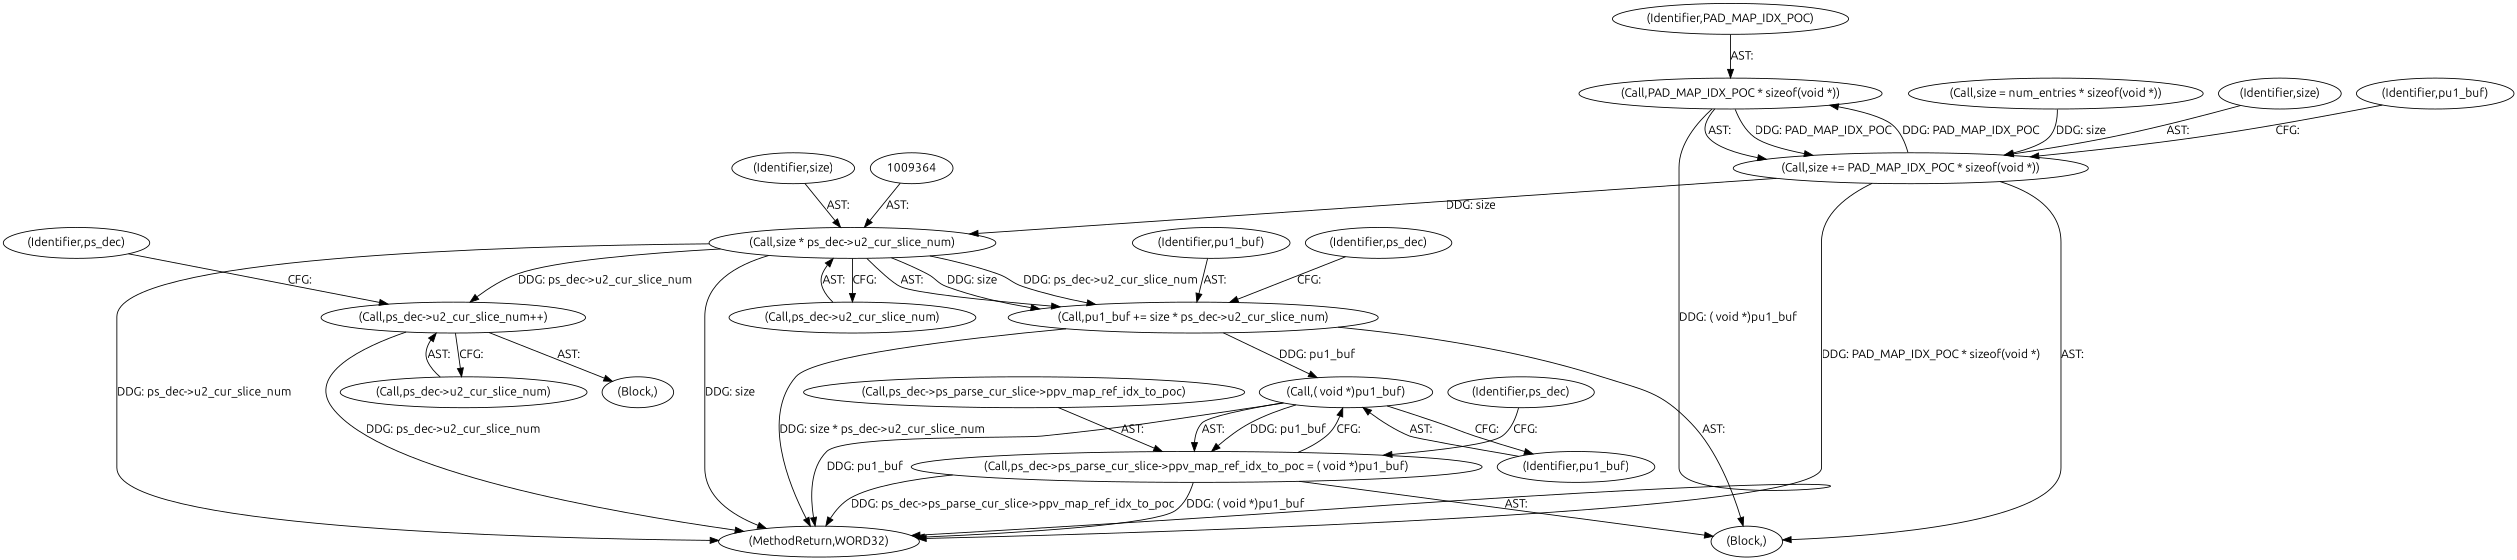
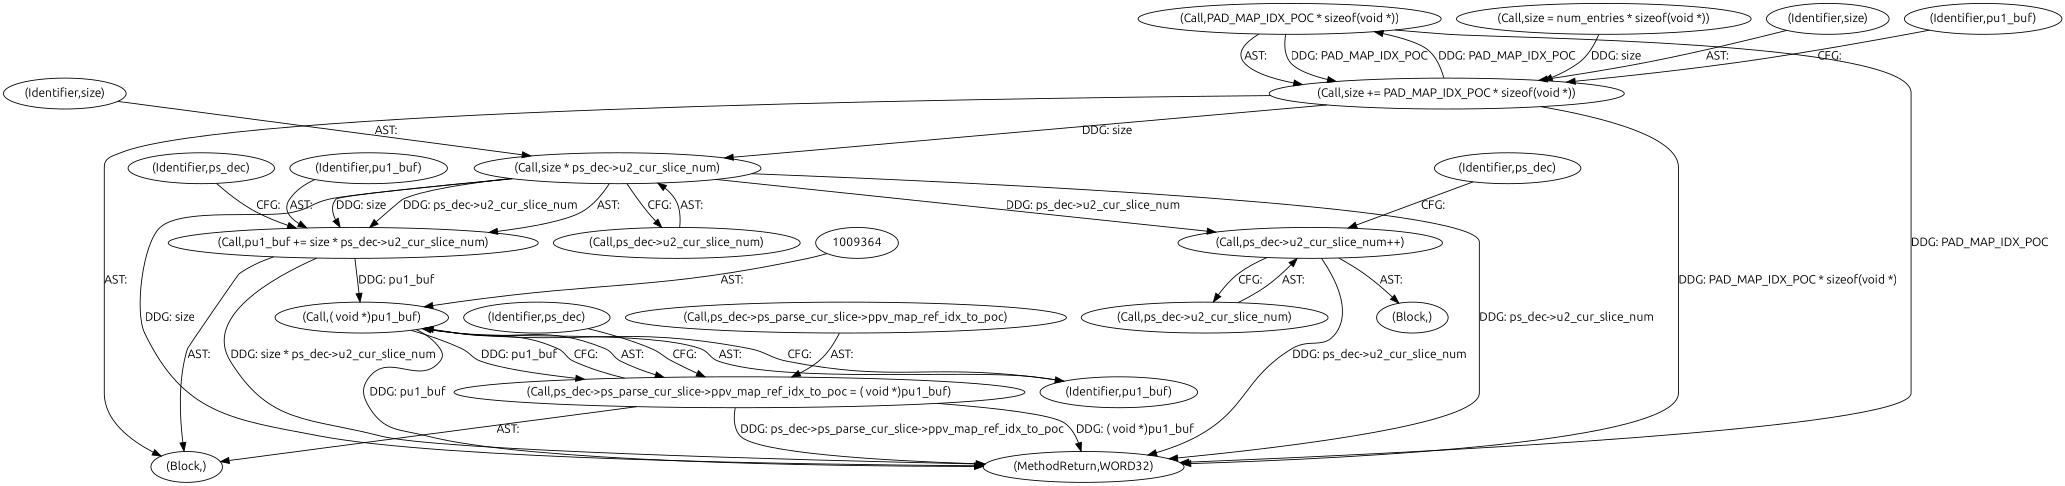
(1730, 19) -> none
(885, 202) -> (631, 284)
(1738, 318) -> (1980, 243)
